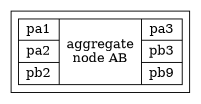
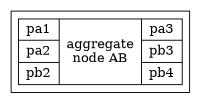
(162, 73) -> (162, 73)
